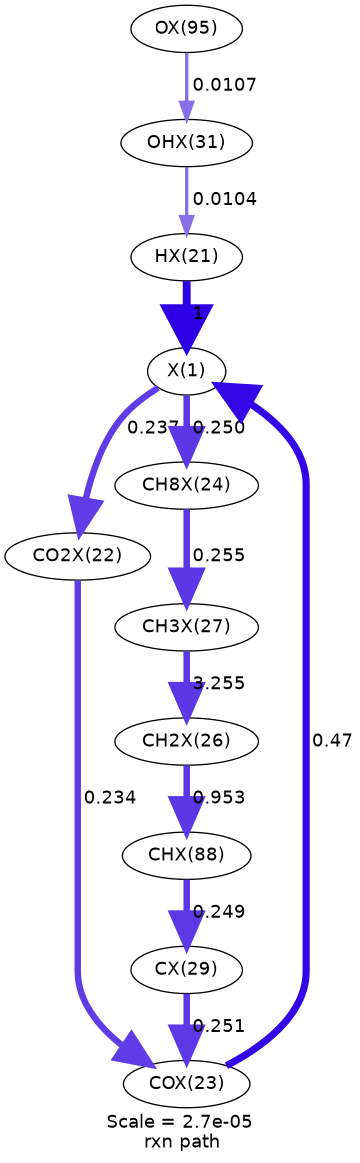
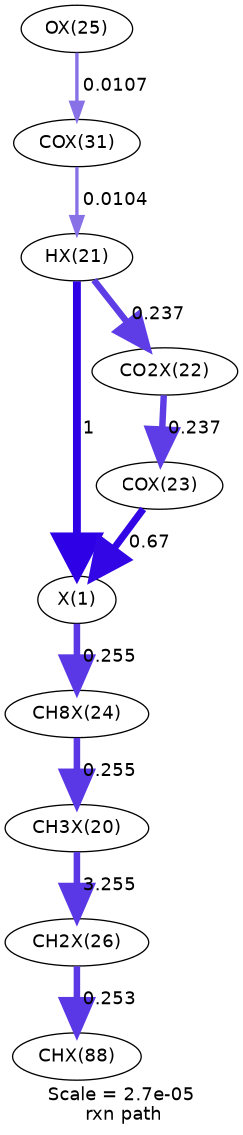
(187, 29) -> (77, 29)
(187, 143) -> (77, 143)
(217, 429) -> (107, 657)
(109, 436) -> (111, 301)
(187, 627) -> (77, 828)
(330, 742) -> (147, 543)
(108, 799) -> (192, 429)
(217, 799) -> (107, 999)
(187, 970) -> none
